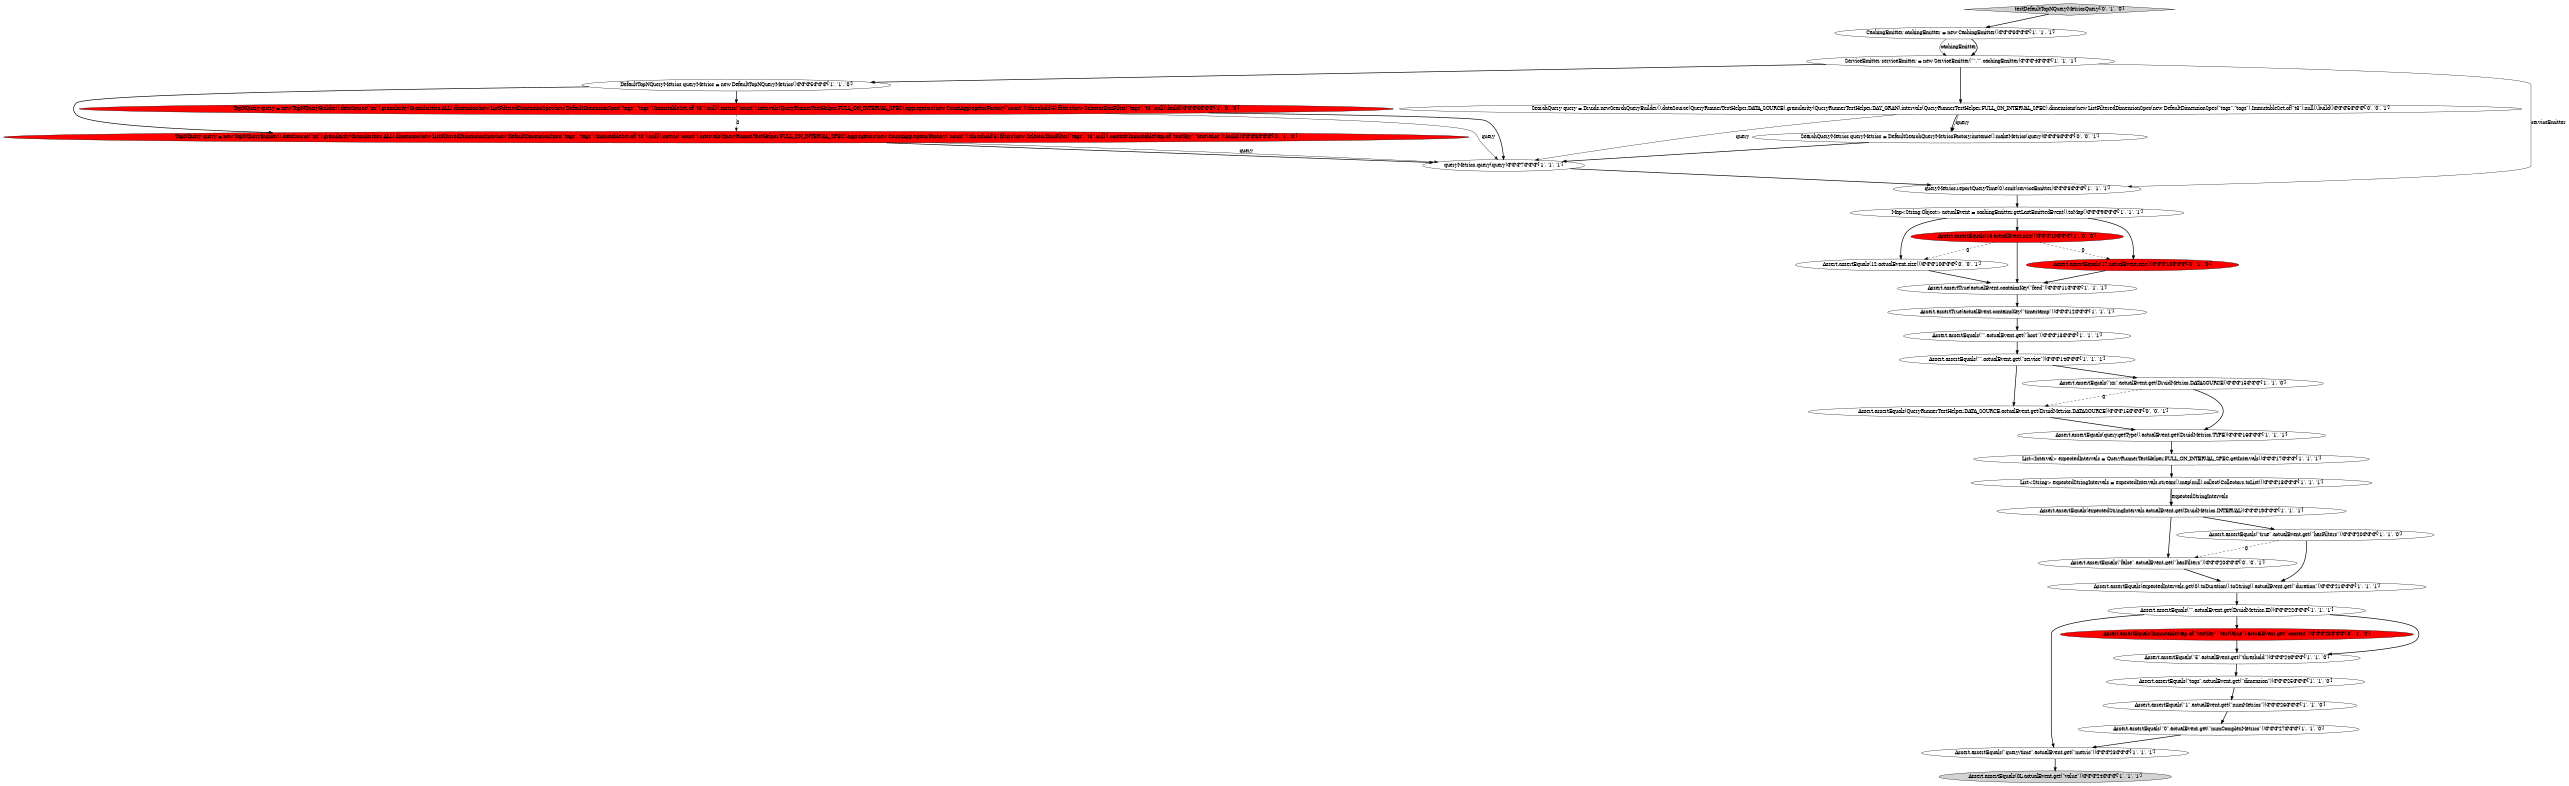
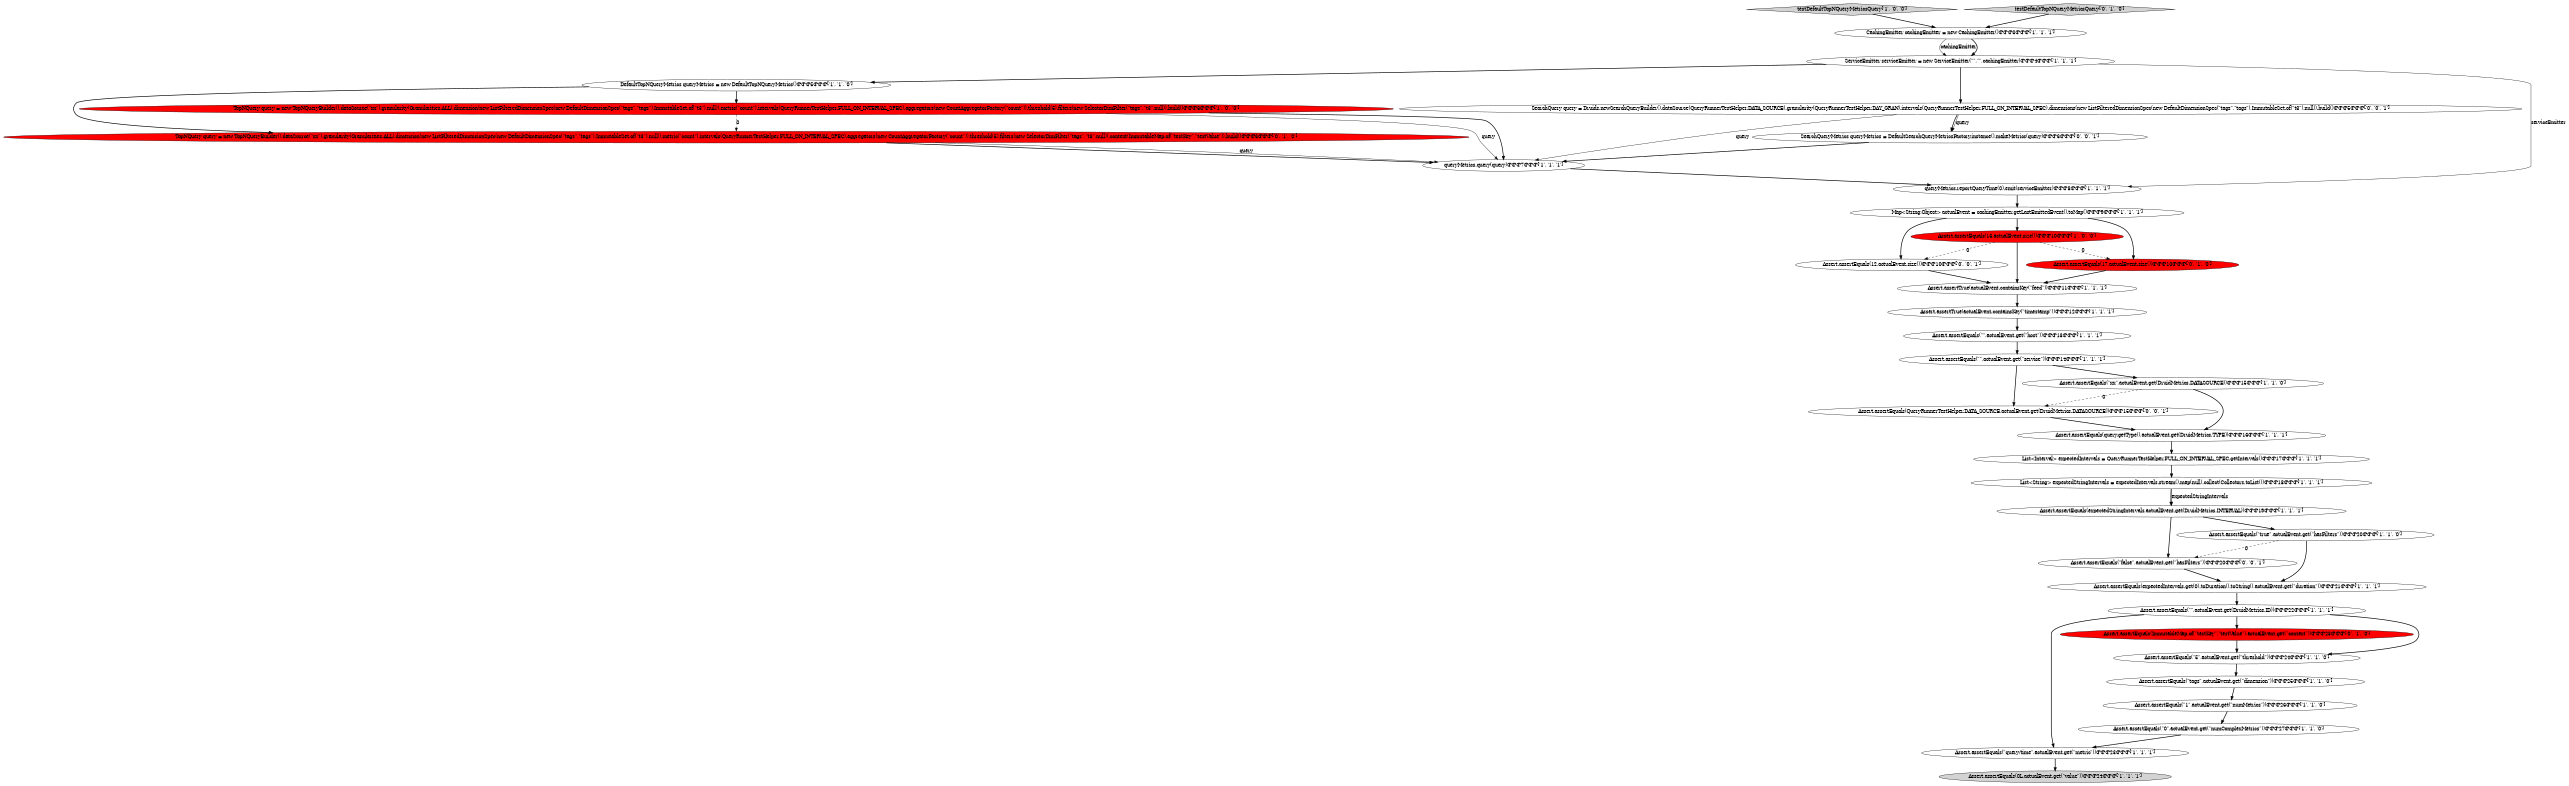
none -> (1852, 9)
